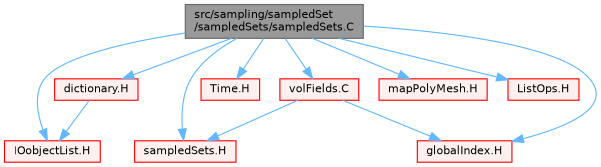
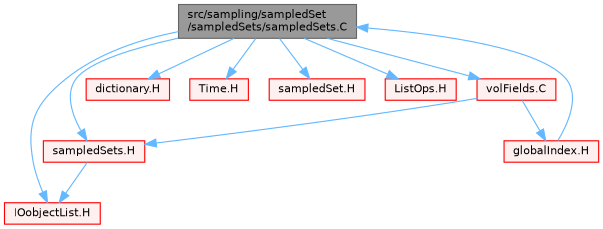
(532, 50) -> (503, 49)
(433, 90) -> (317, 90)
(78, 116) -> (76, 178)
